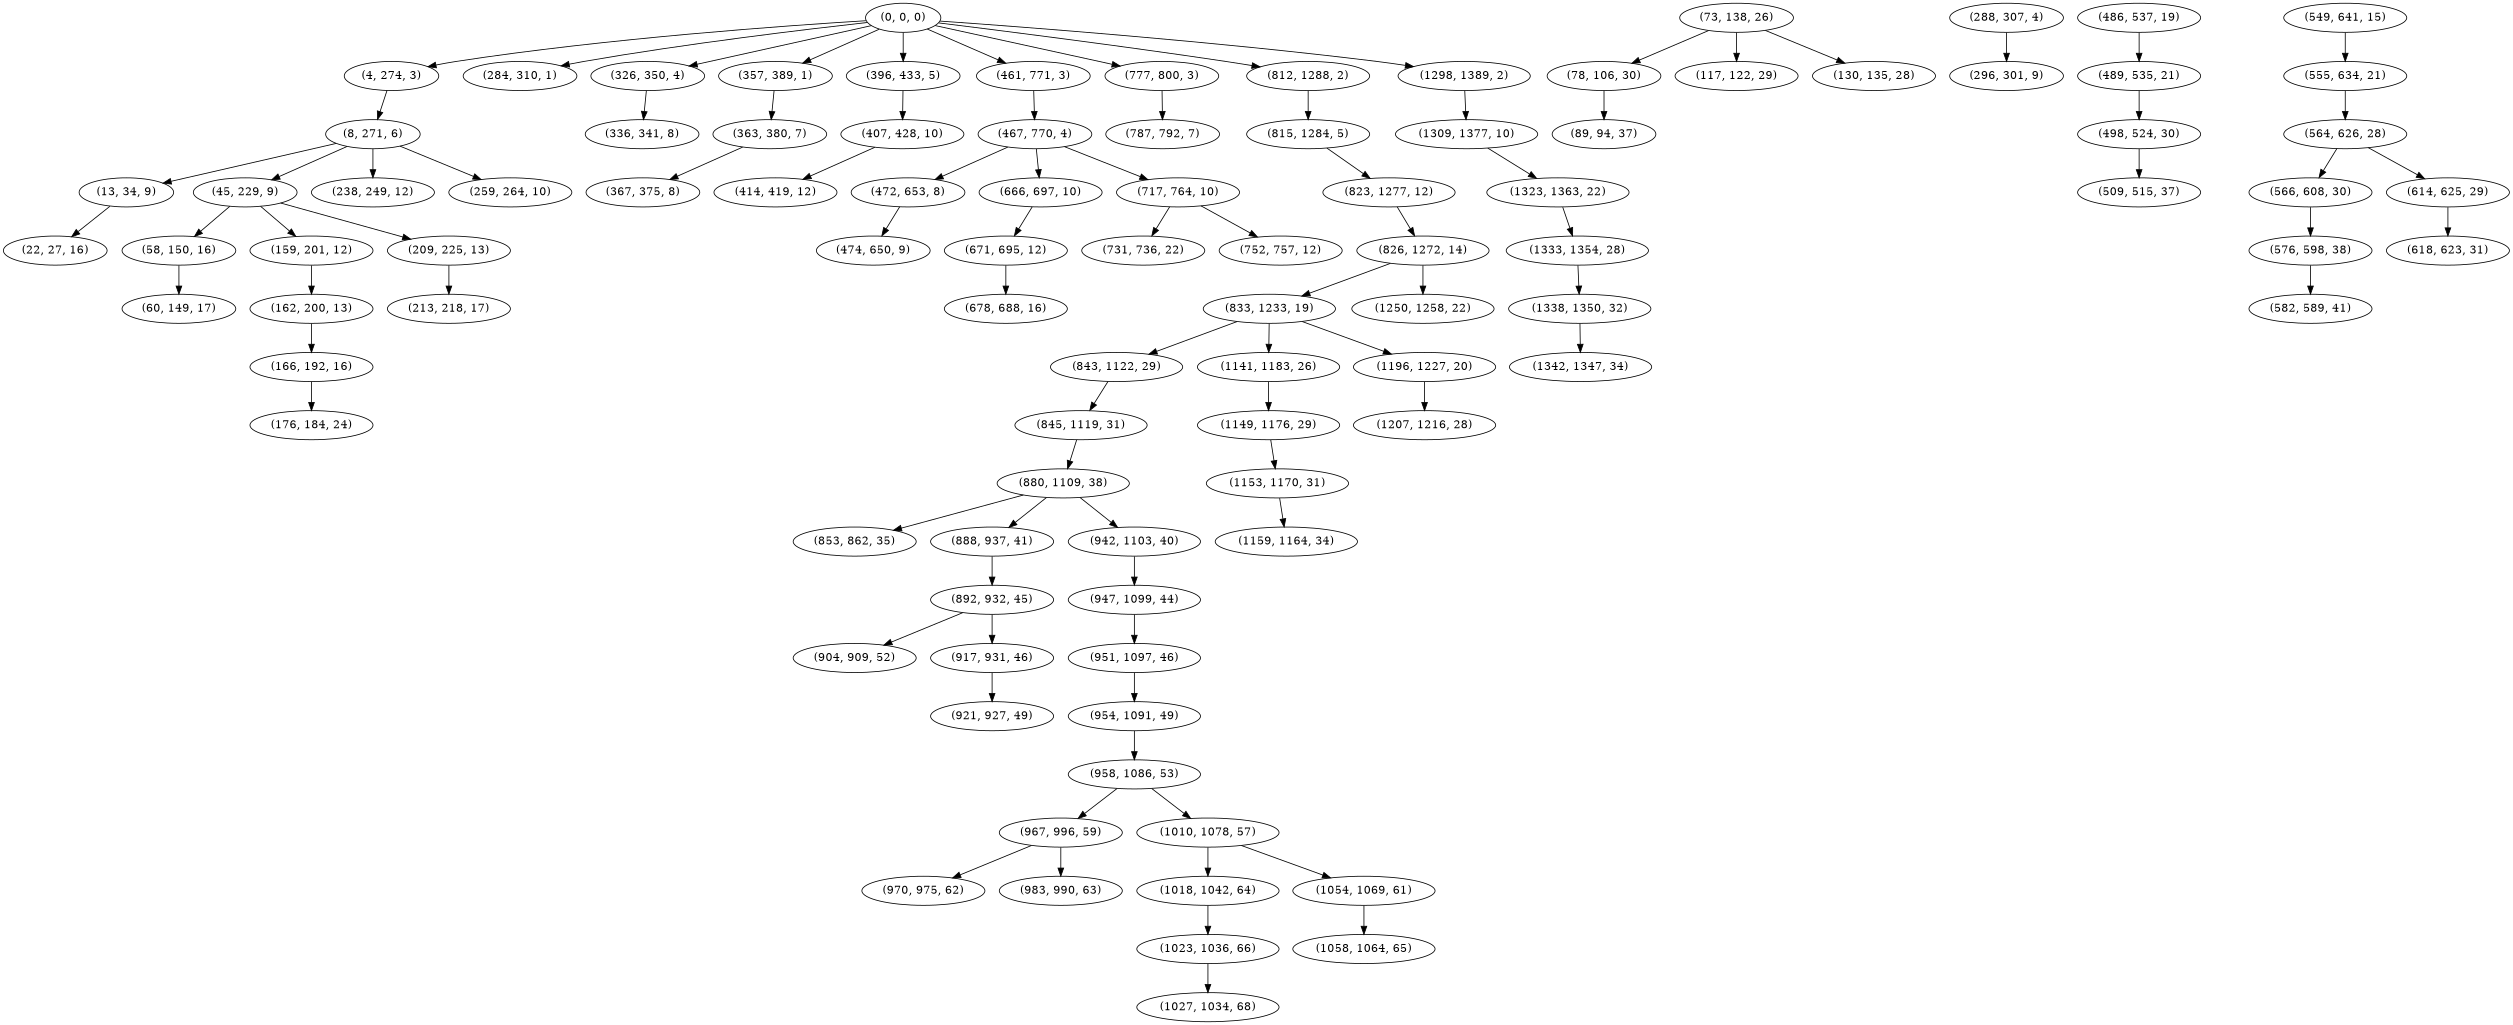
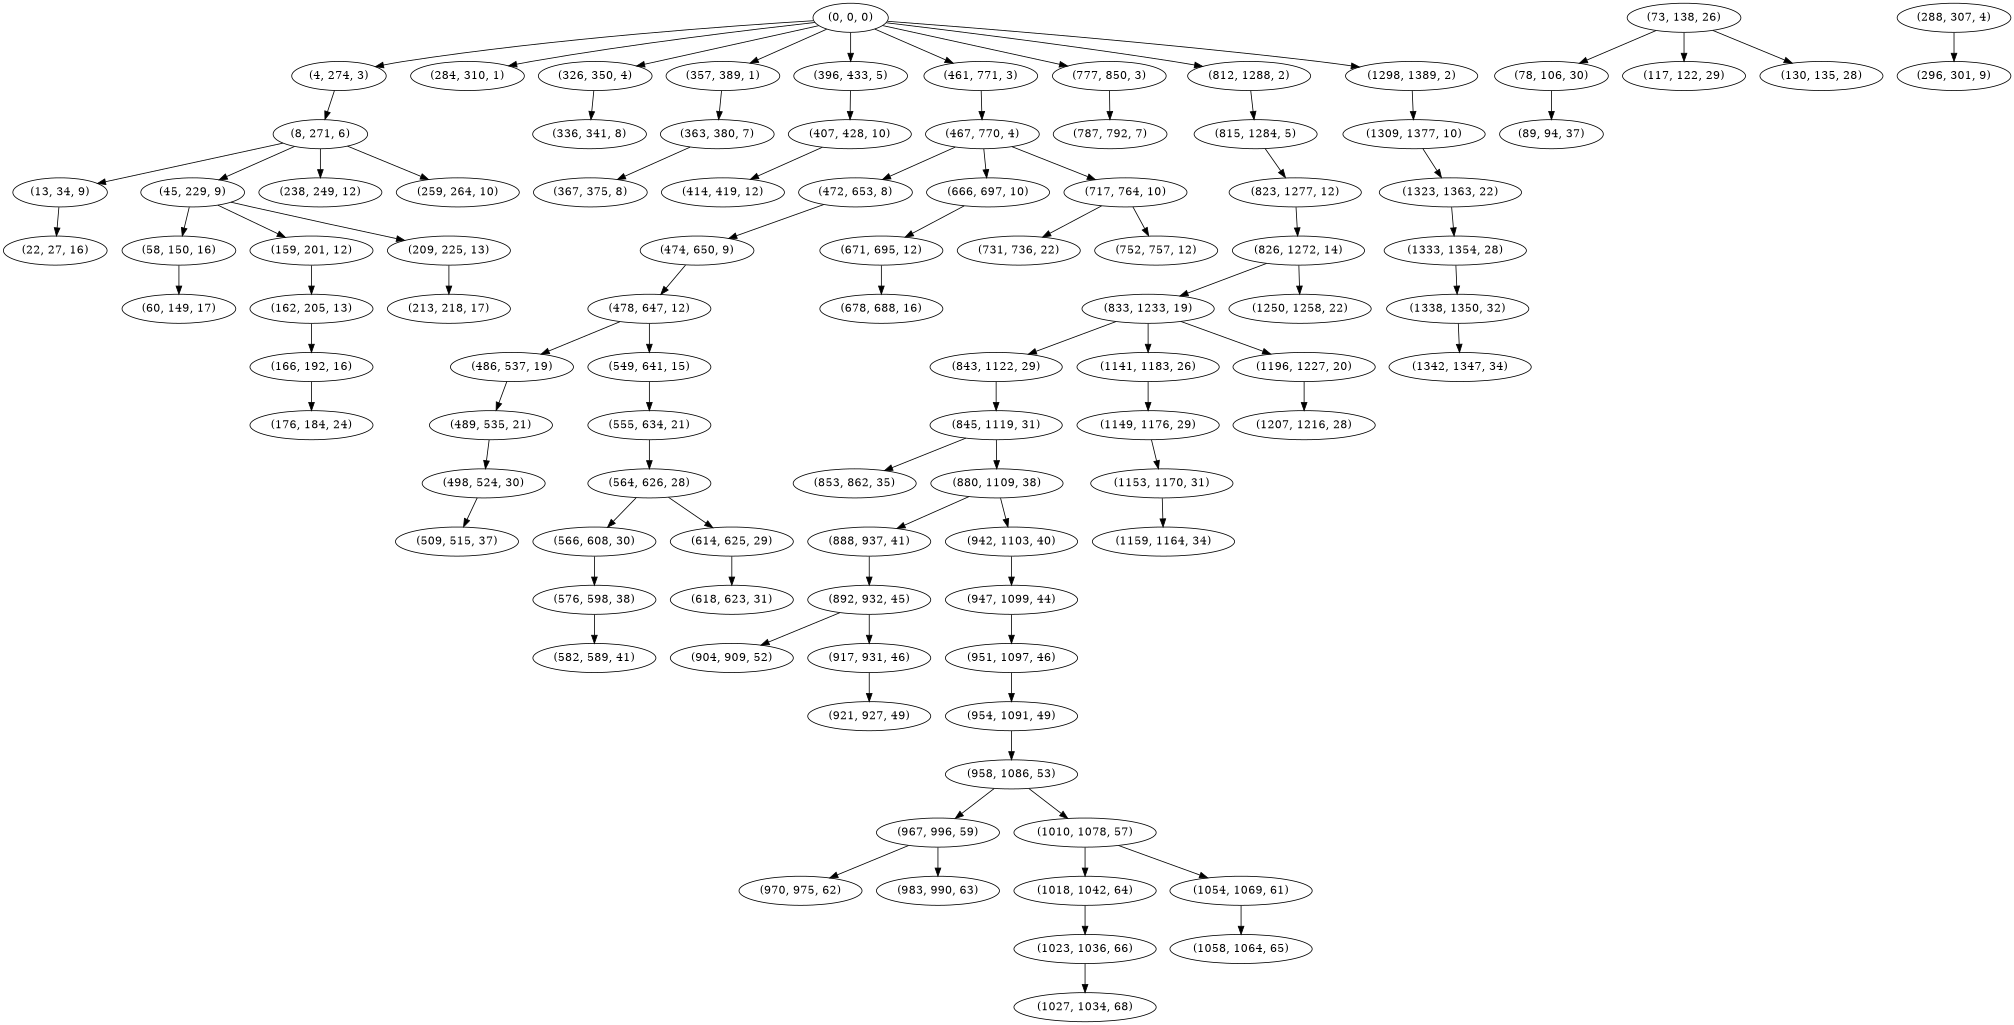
(1162, 76) -> (1109, 76)
(311, 309) -> (311, 309)
none -> (649, 309)
(962, 512) -> (929, 453)
